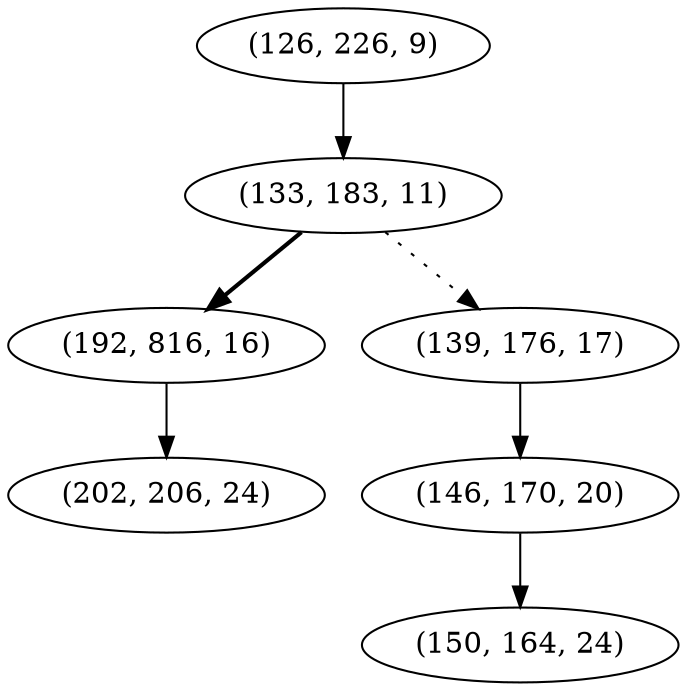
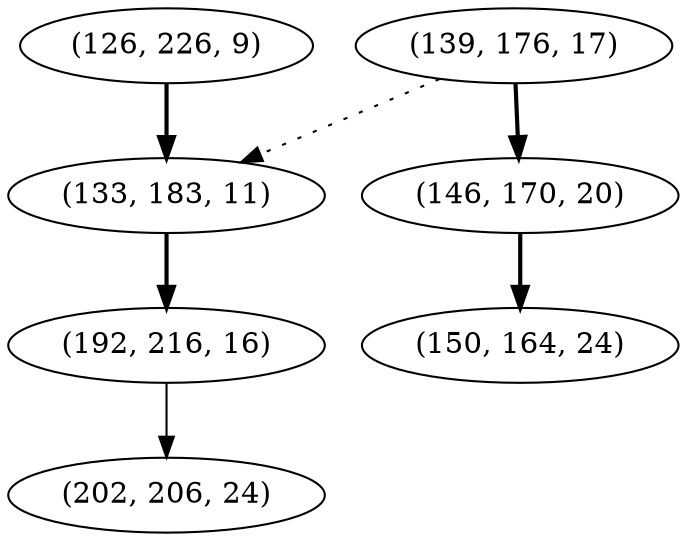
(343, 110) -> (167, 110)
(424, 264) -> (350, 117)
(167, 345) -> (167, 345)
(520, 410) -> (517, 110)
(520, 560) -> (520, 260)
